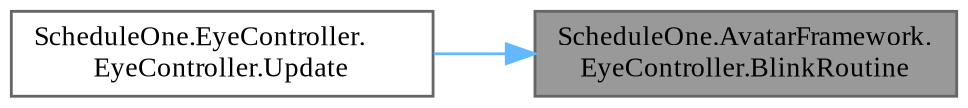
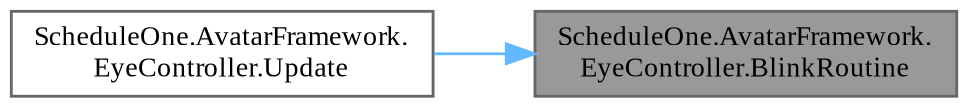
(222, 54) -> (222, 54)
